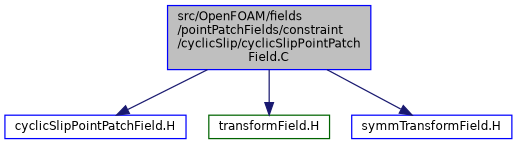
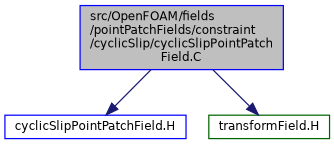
(432, 127) -> none
